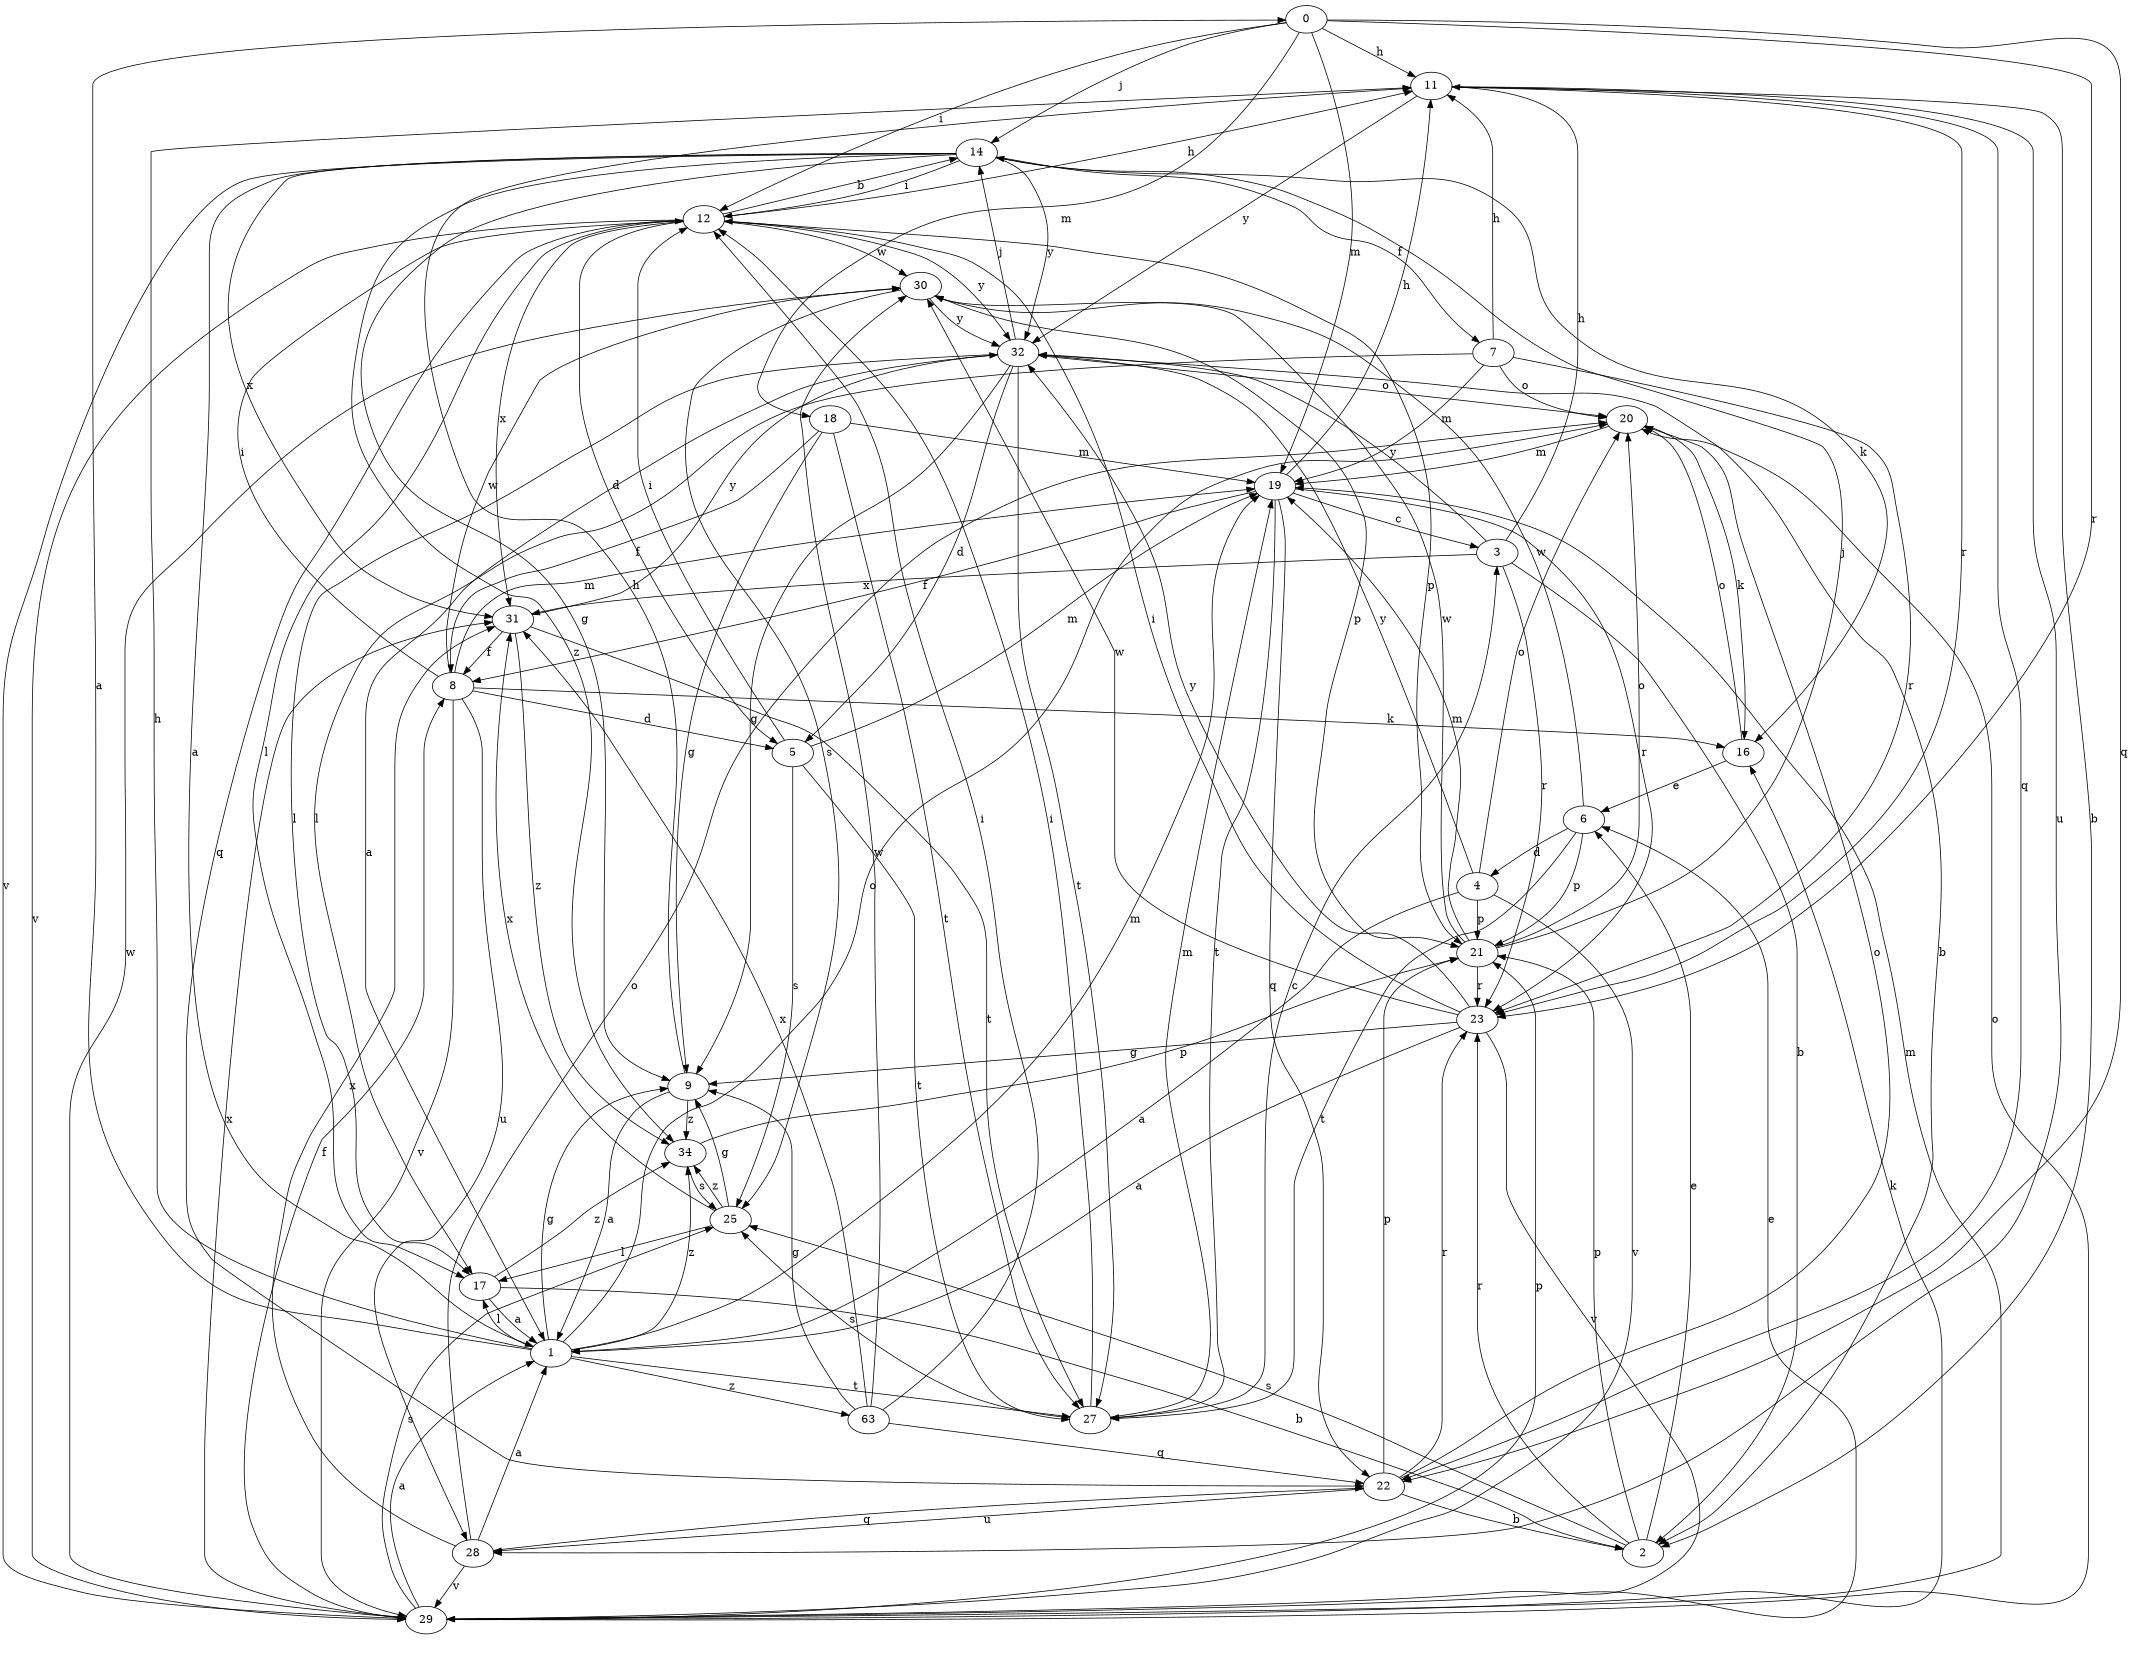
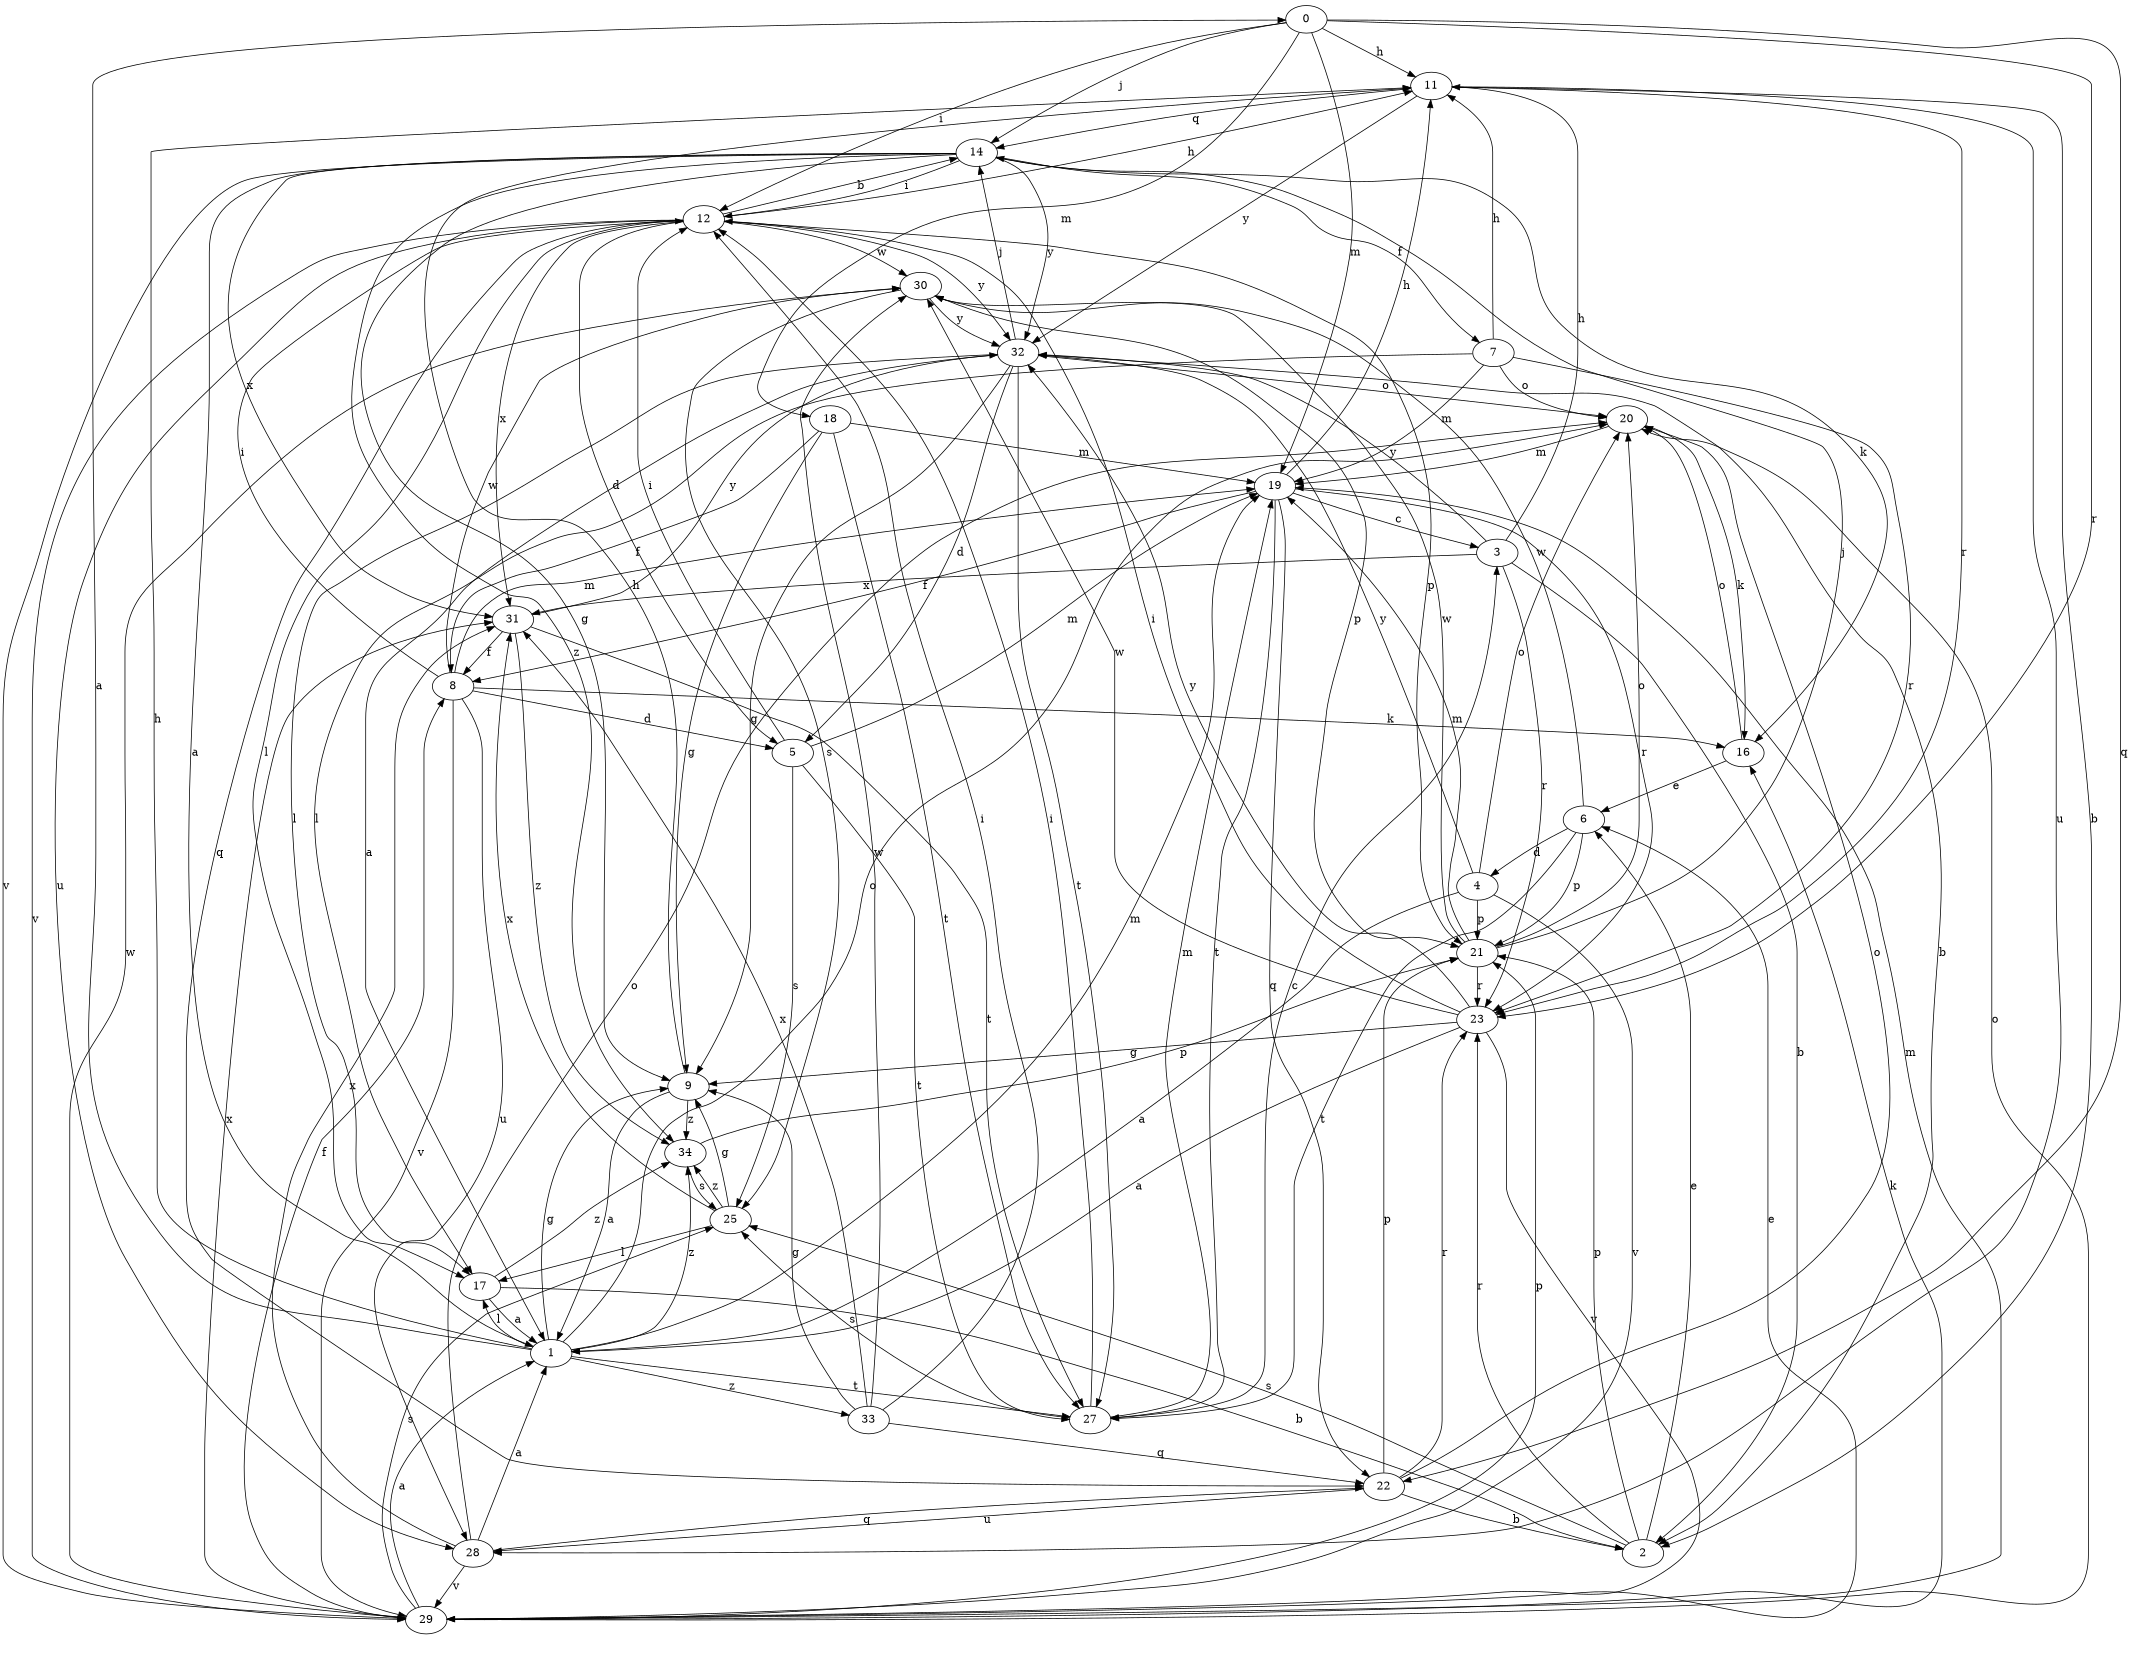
(2021, 721) -> (1206, 112)
none -> (57, 766)
(869, 1420) -> (869, 1420)
